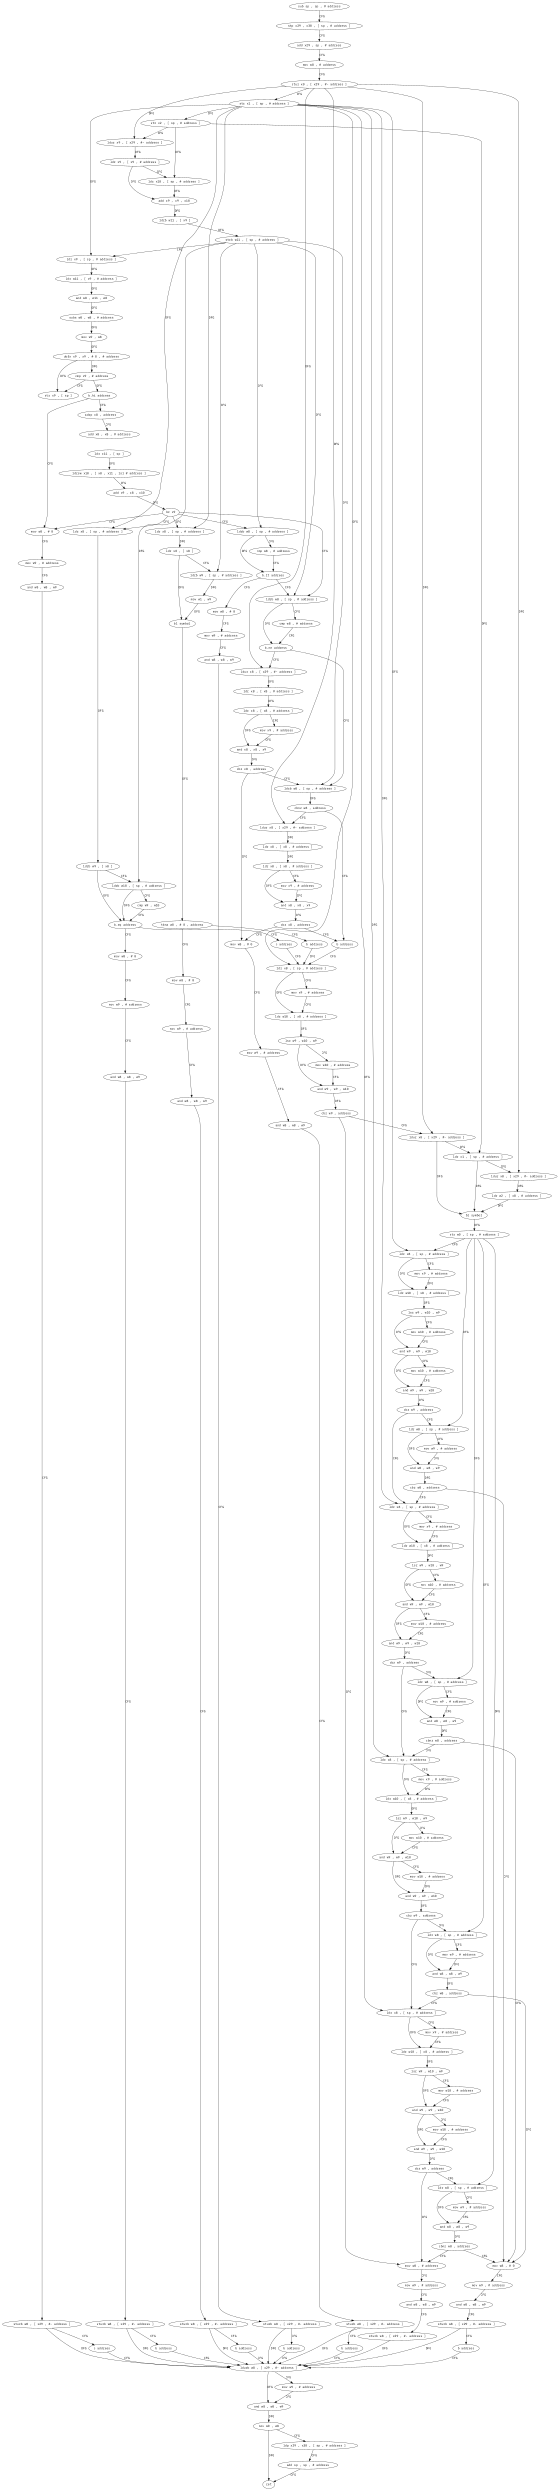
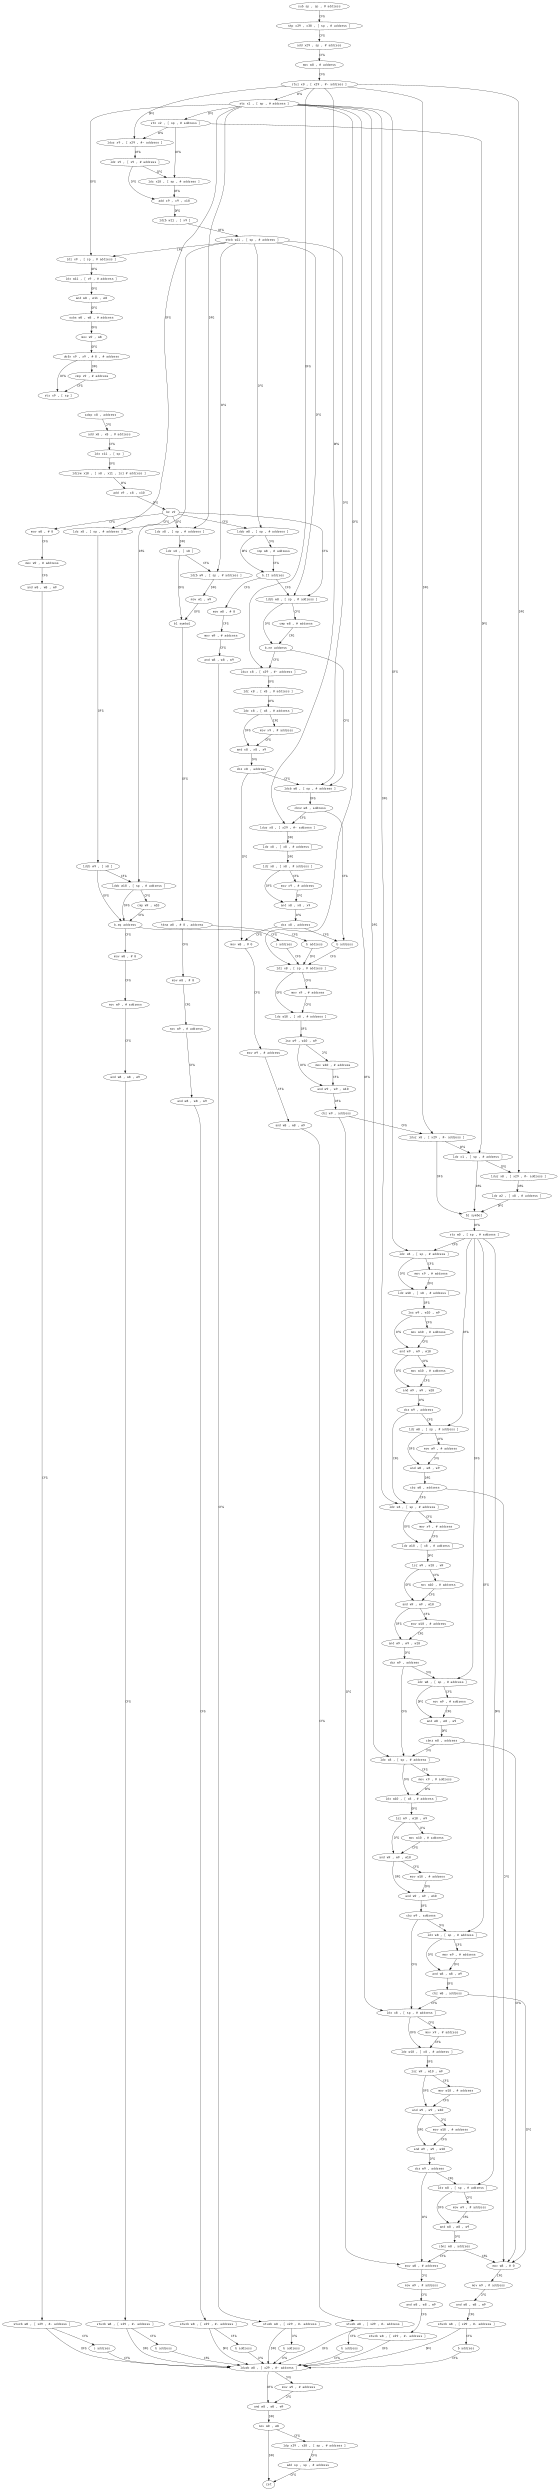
(100, 396) -> none
none -> (109, 443)
